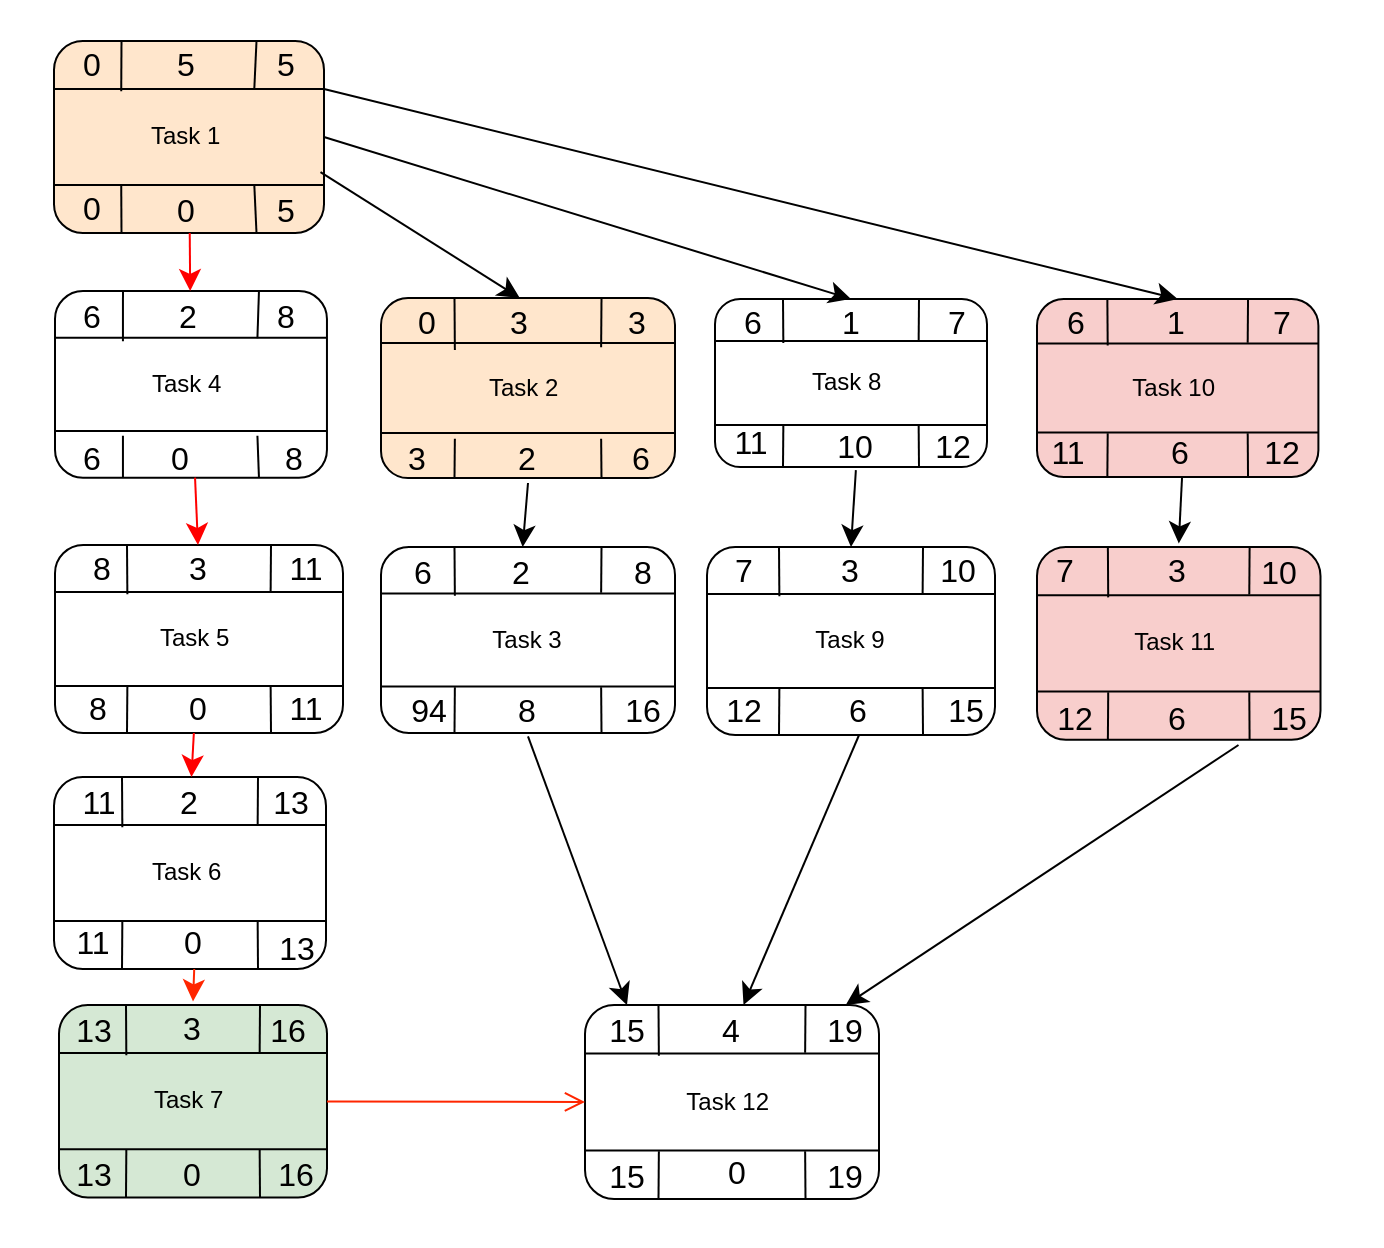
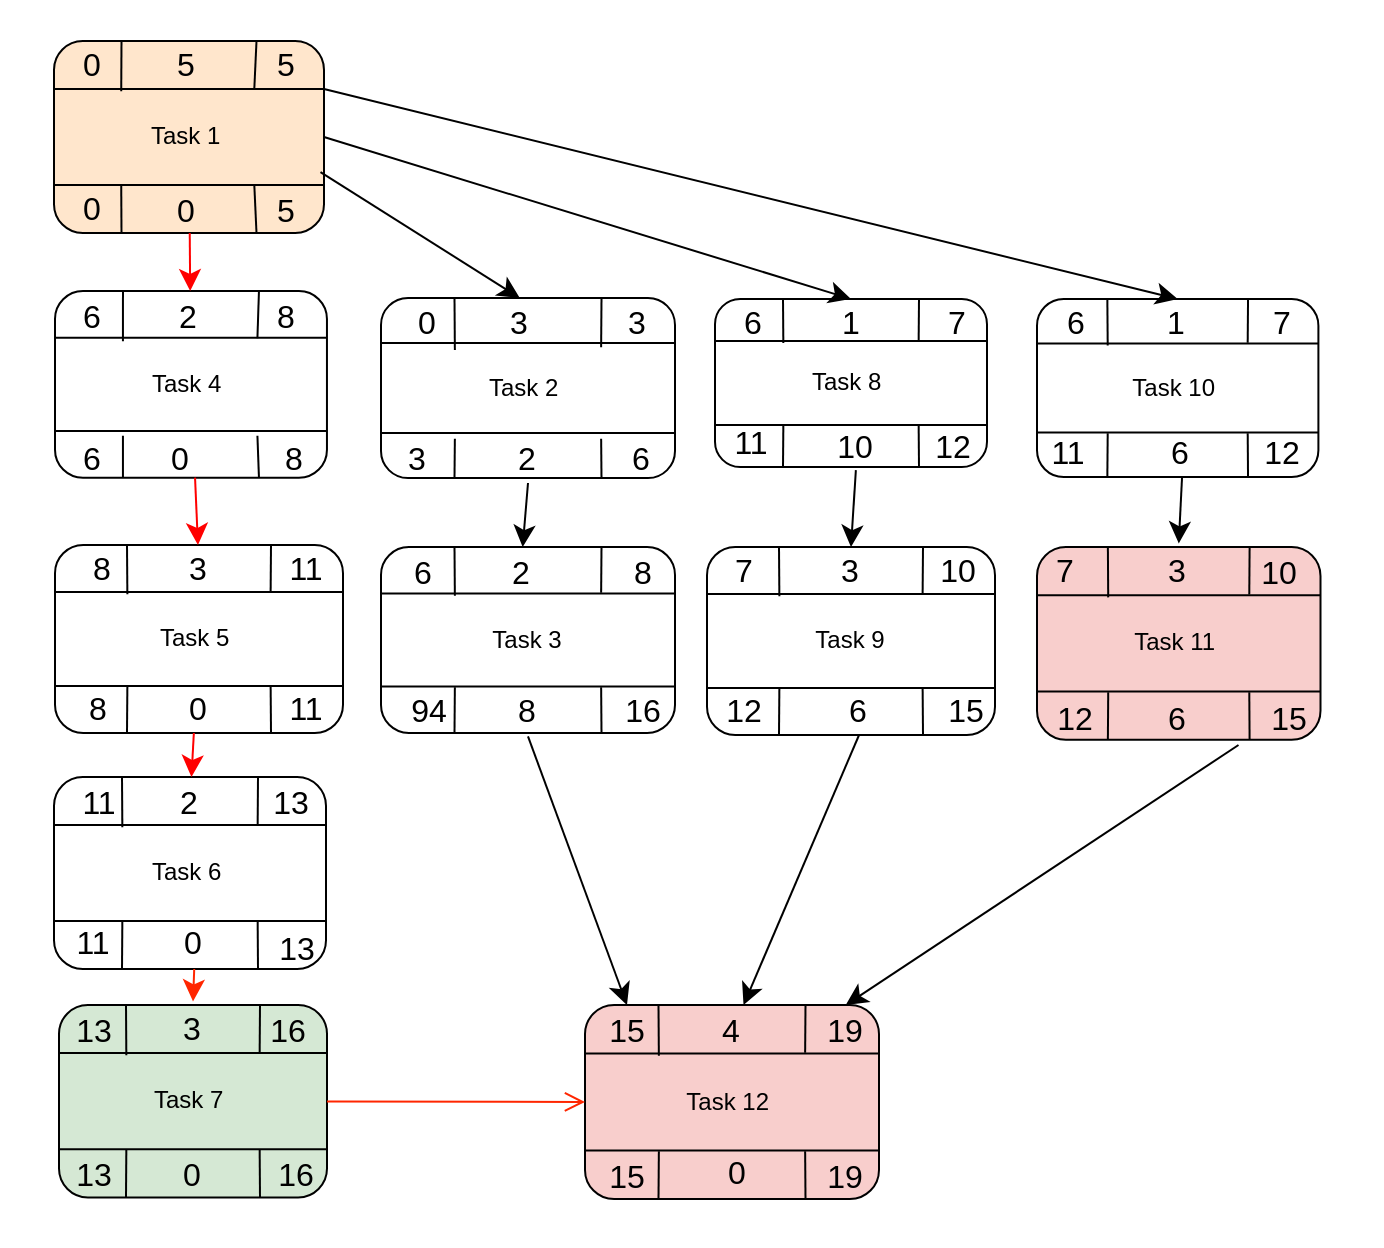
(528, 388) -> (528, 388)
(1178, 388) -> (1178, 388)
(732, 1102) -> (732, 1102)
